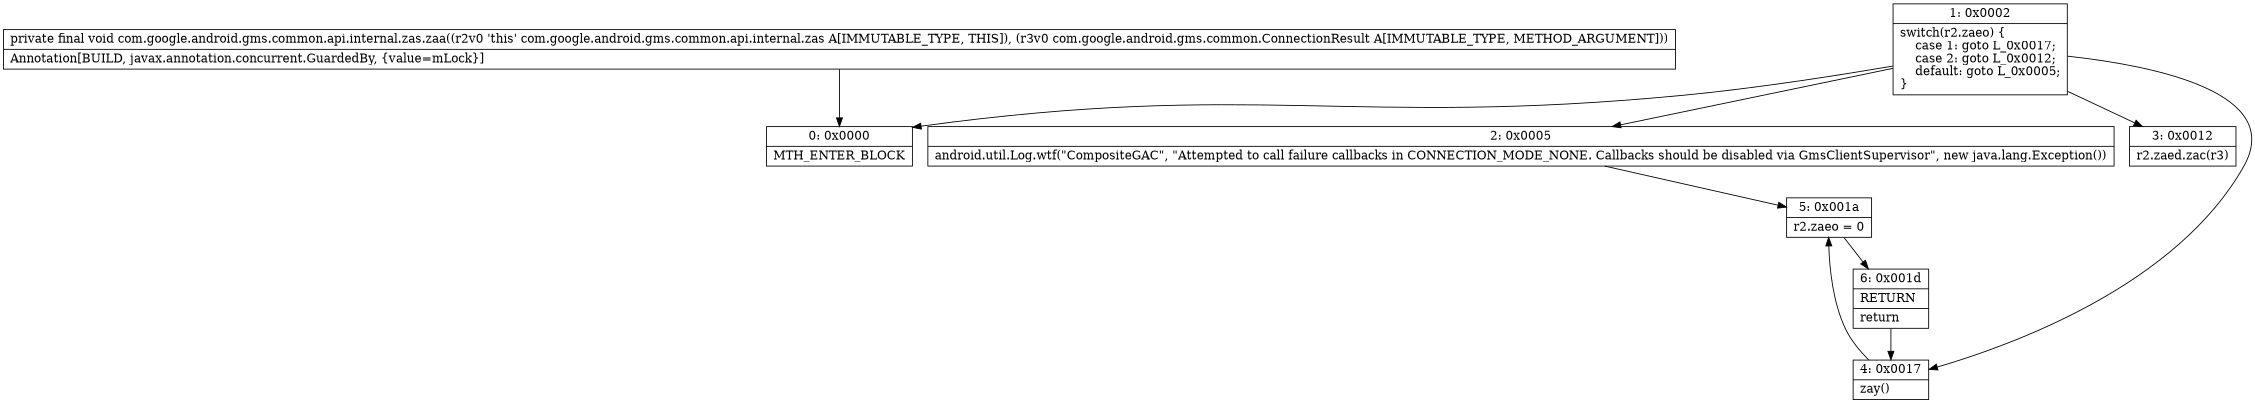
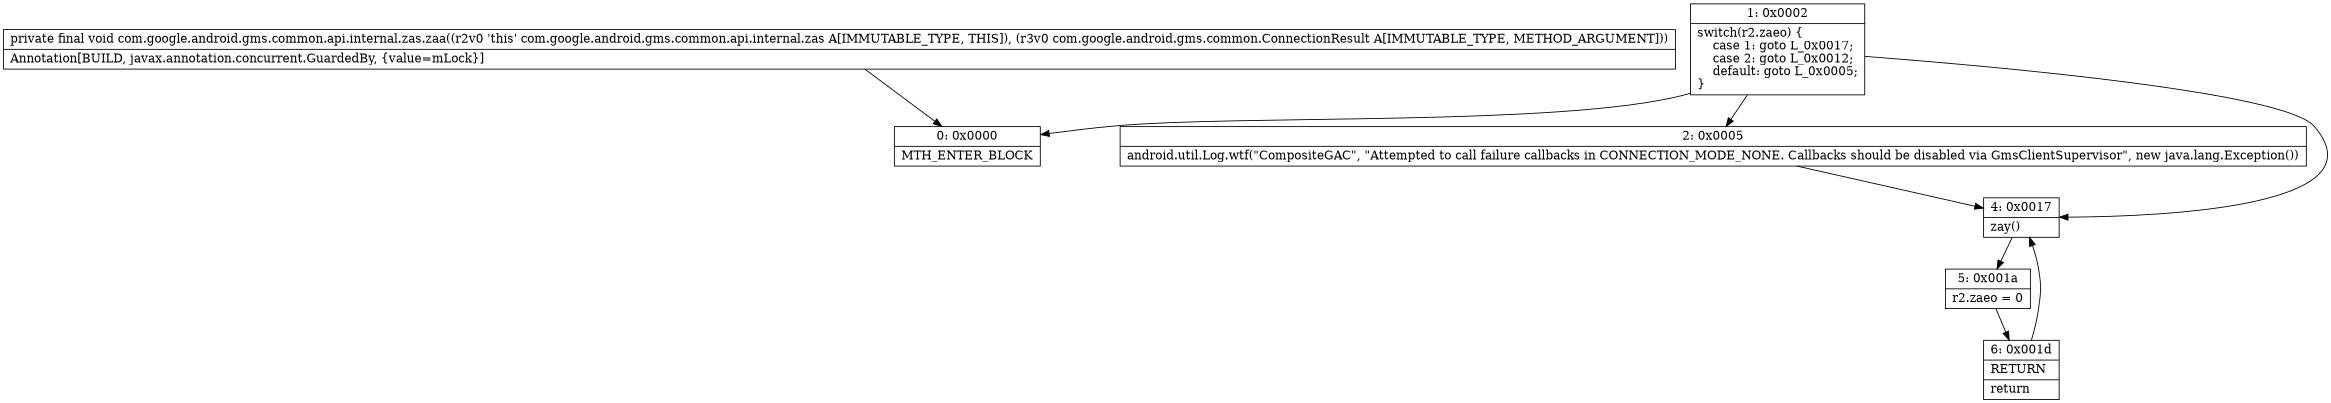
(2183, 146) -> none
(1691, 186) -> (1886, 186)
